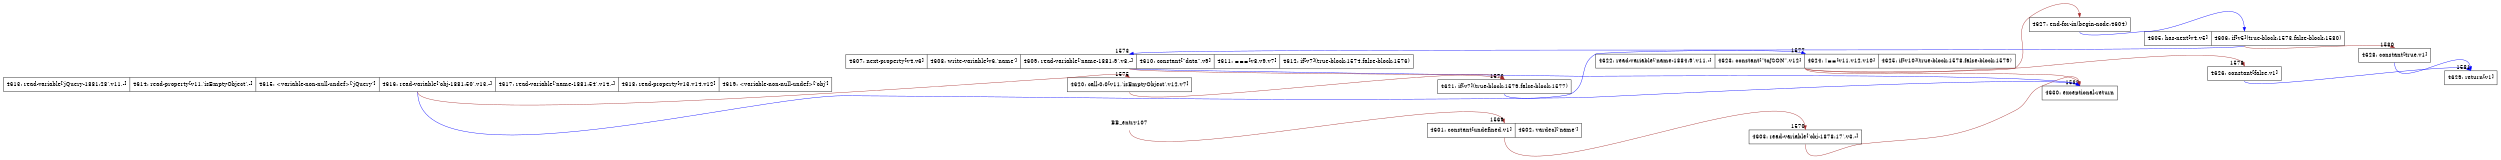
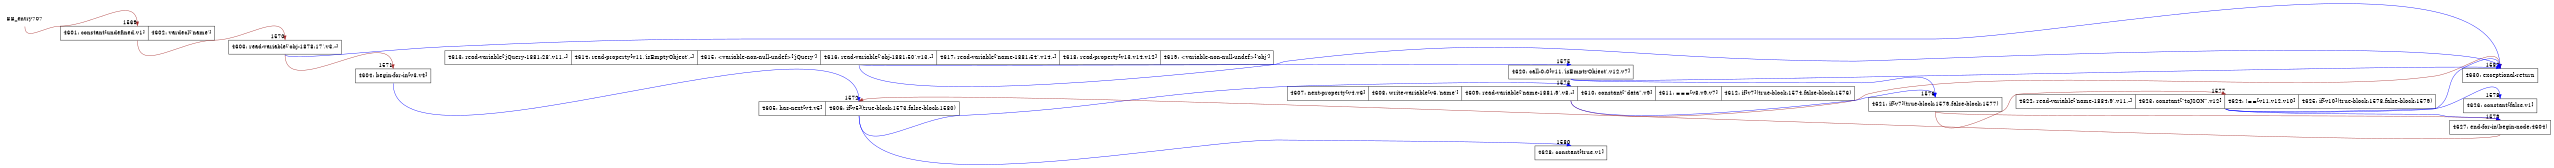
(2167, 28) -> (1681, 118)
(2318, 47) -> (1203, 146)
(1616, 53) -> (2068, 92)
(2021, 62) -> (2422, 114)
(2024, 67) -> (2367, 111)
(1315, 74) -> (1751, 110)
(1956, 74) -> (2442, 103)
none -> (2034, 74)
none -> (393, 76)
(1603, 76) -> (2036, 81)
(2471, 78) -> none
(1315, 86) -> (1757, 82)
(771, 96) -> (1213, 65)
none -> (2216, 116)
(1130, 123) -> (25, 19)
(1947, 135) -> (1405, 39)
